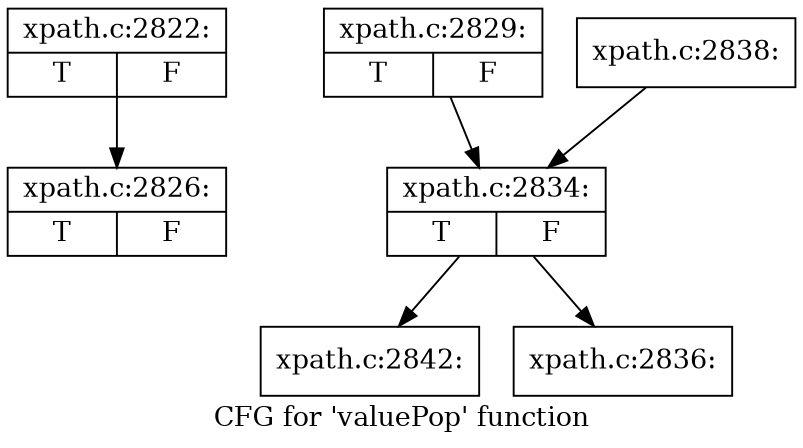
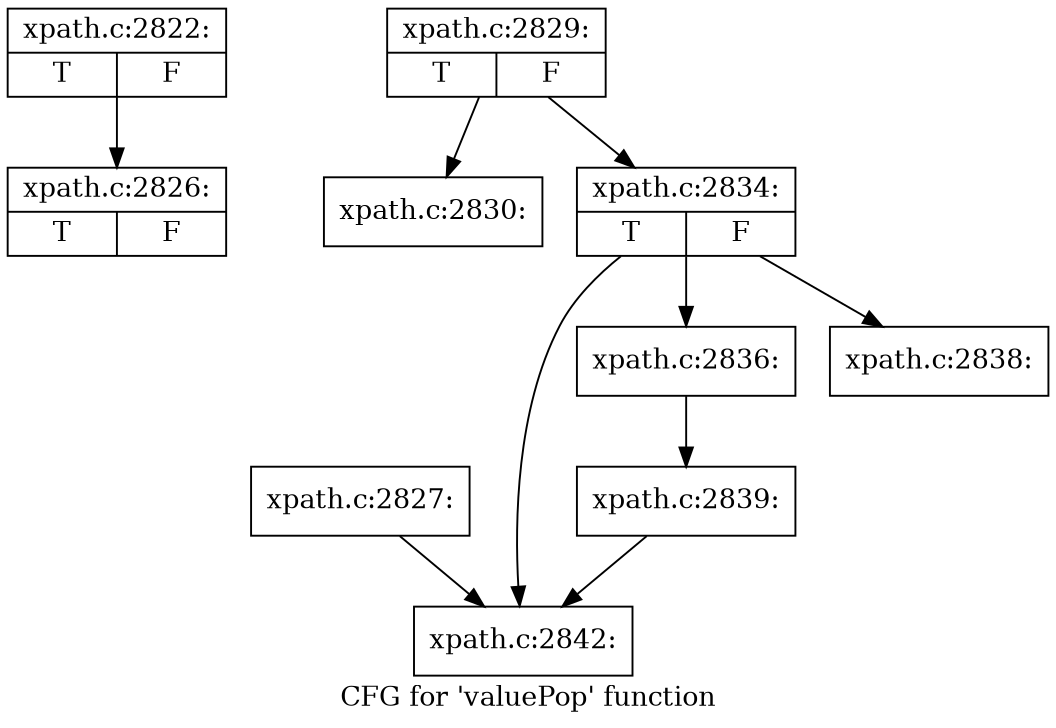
(604, 121) -> (813, 287)
none -> (433, 212)
none -> (360, 501)
none -> (686, 501)
